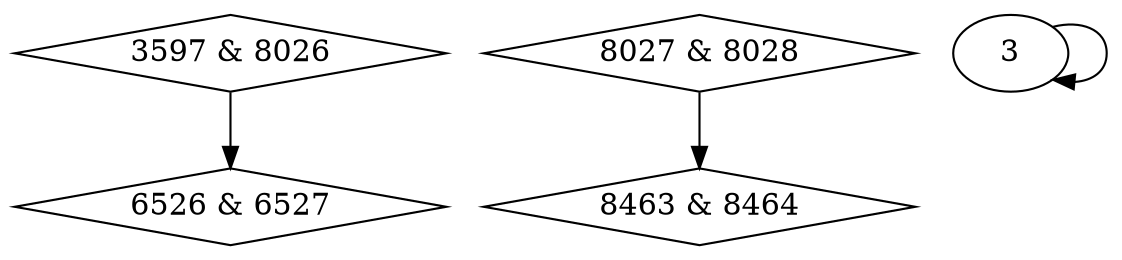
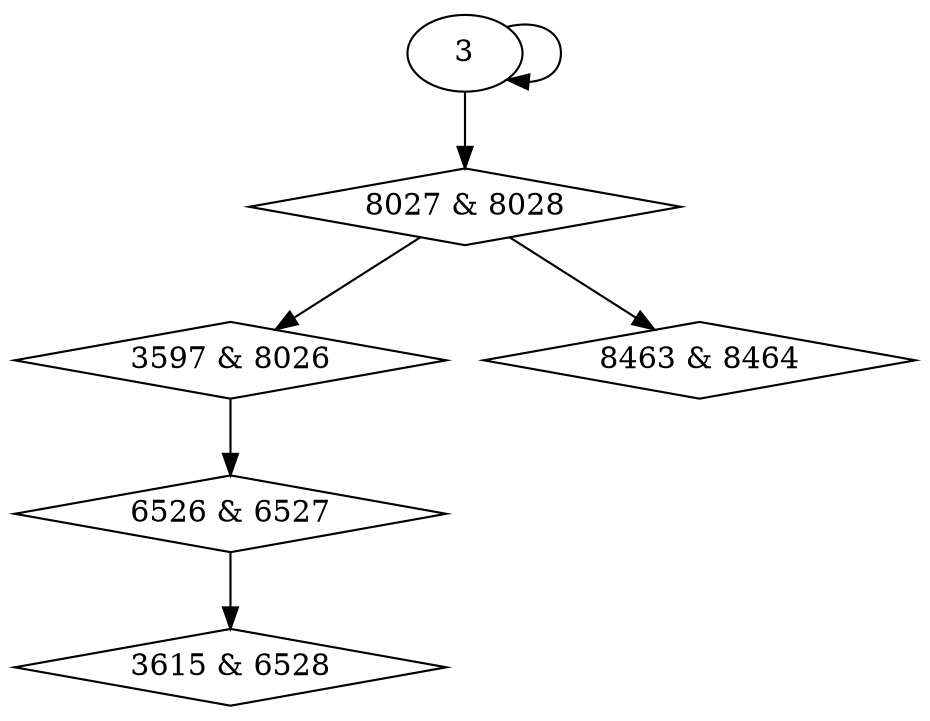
none -> (465, 120)
none -> (357, 278)
none -> (230, 667)
